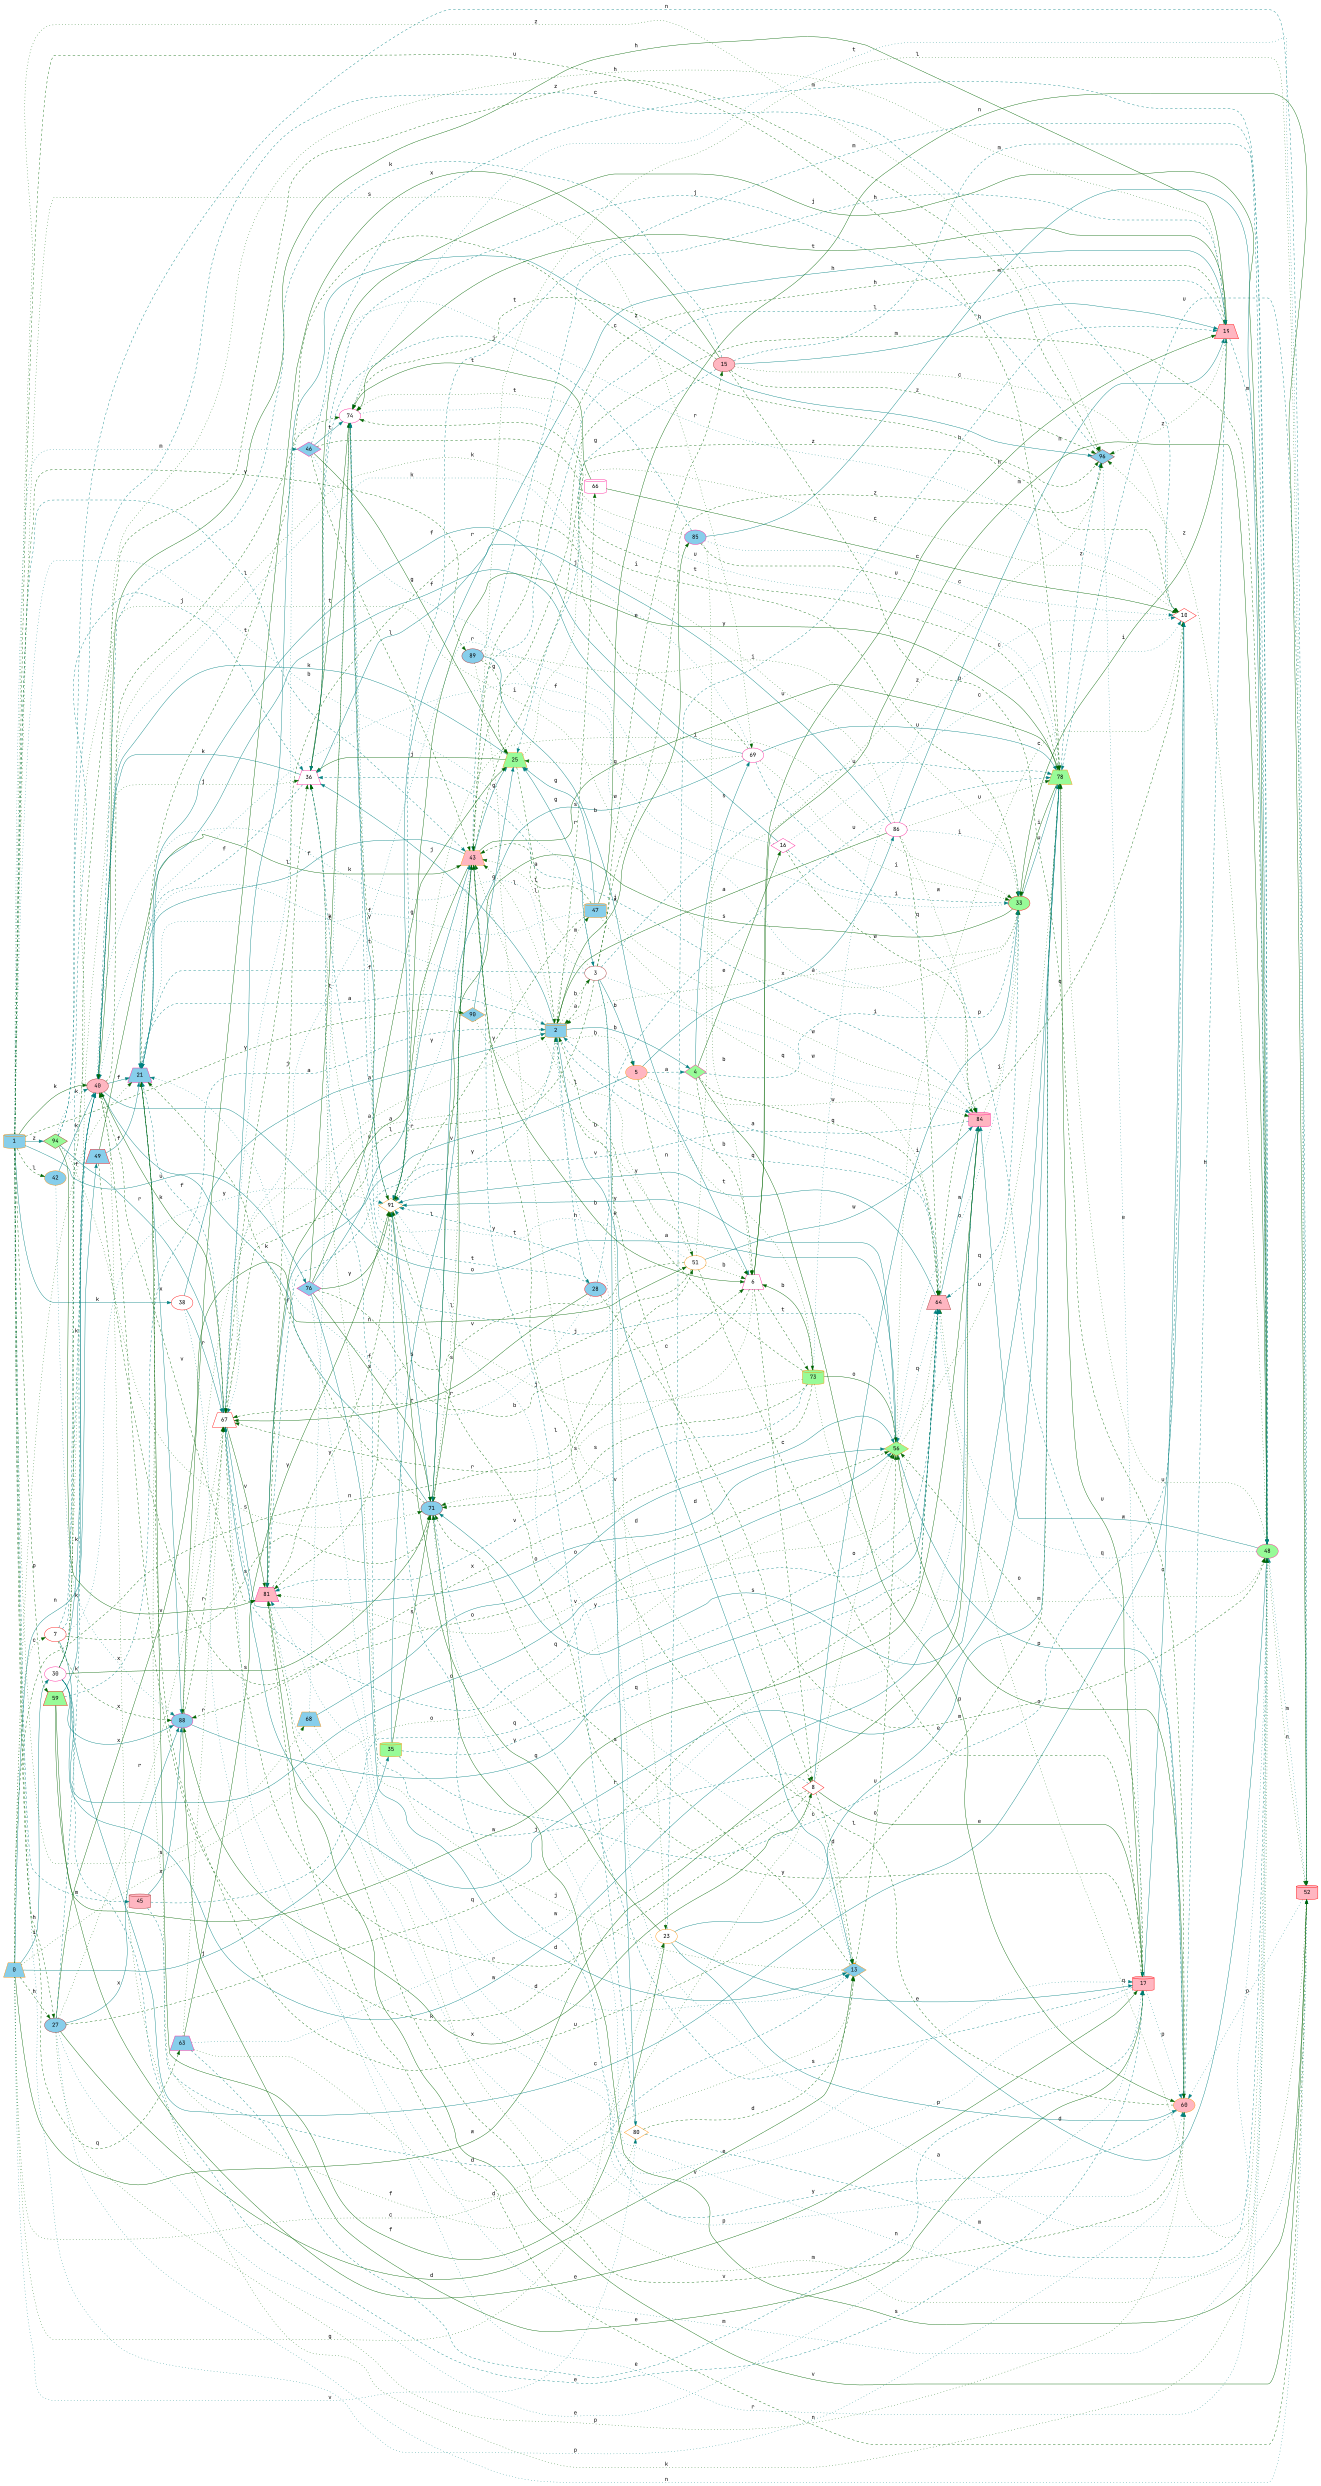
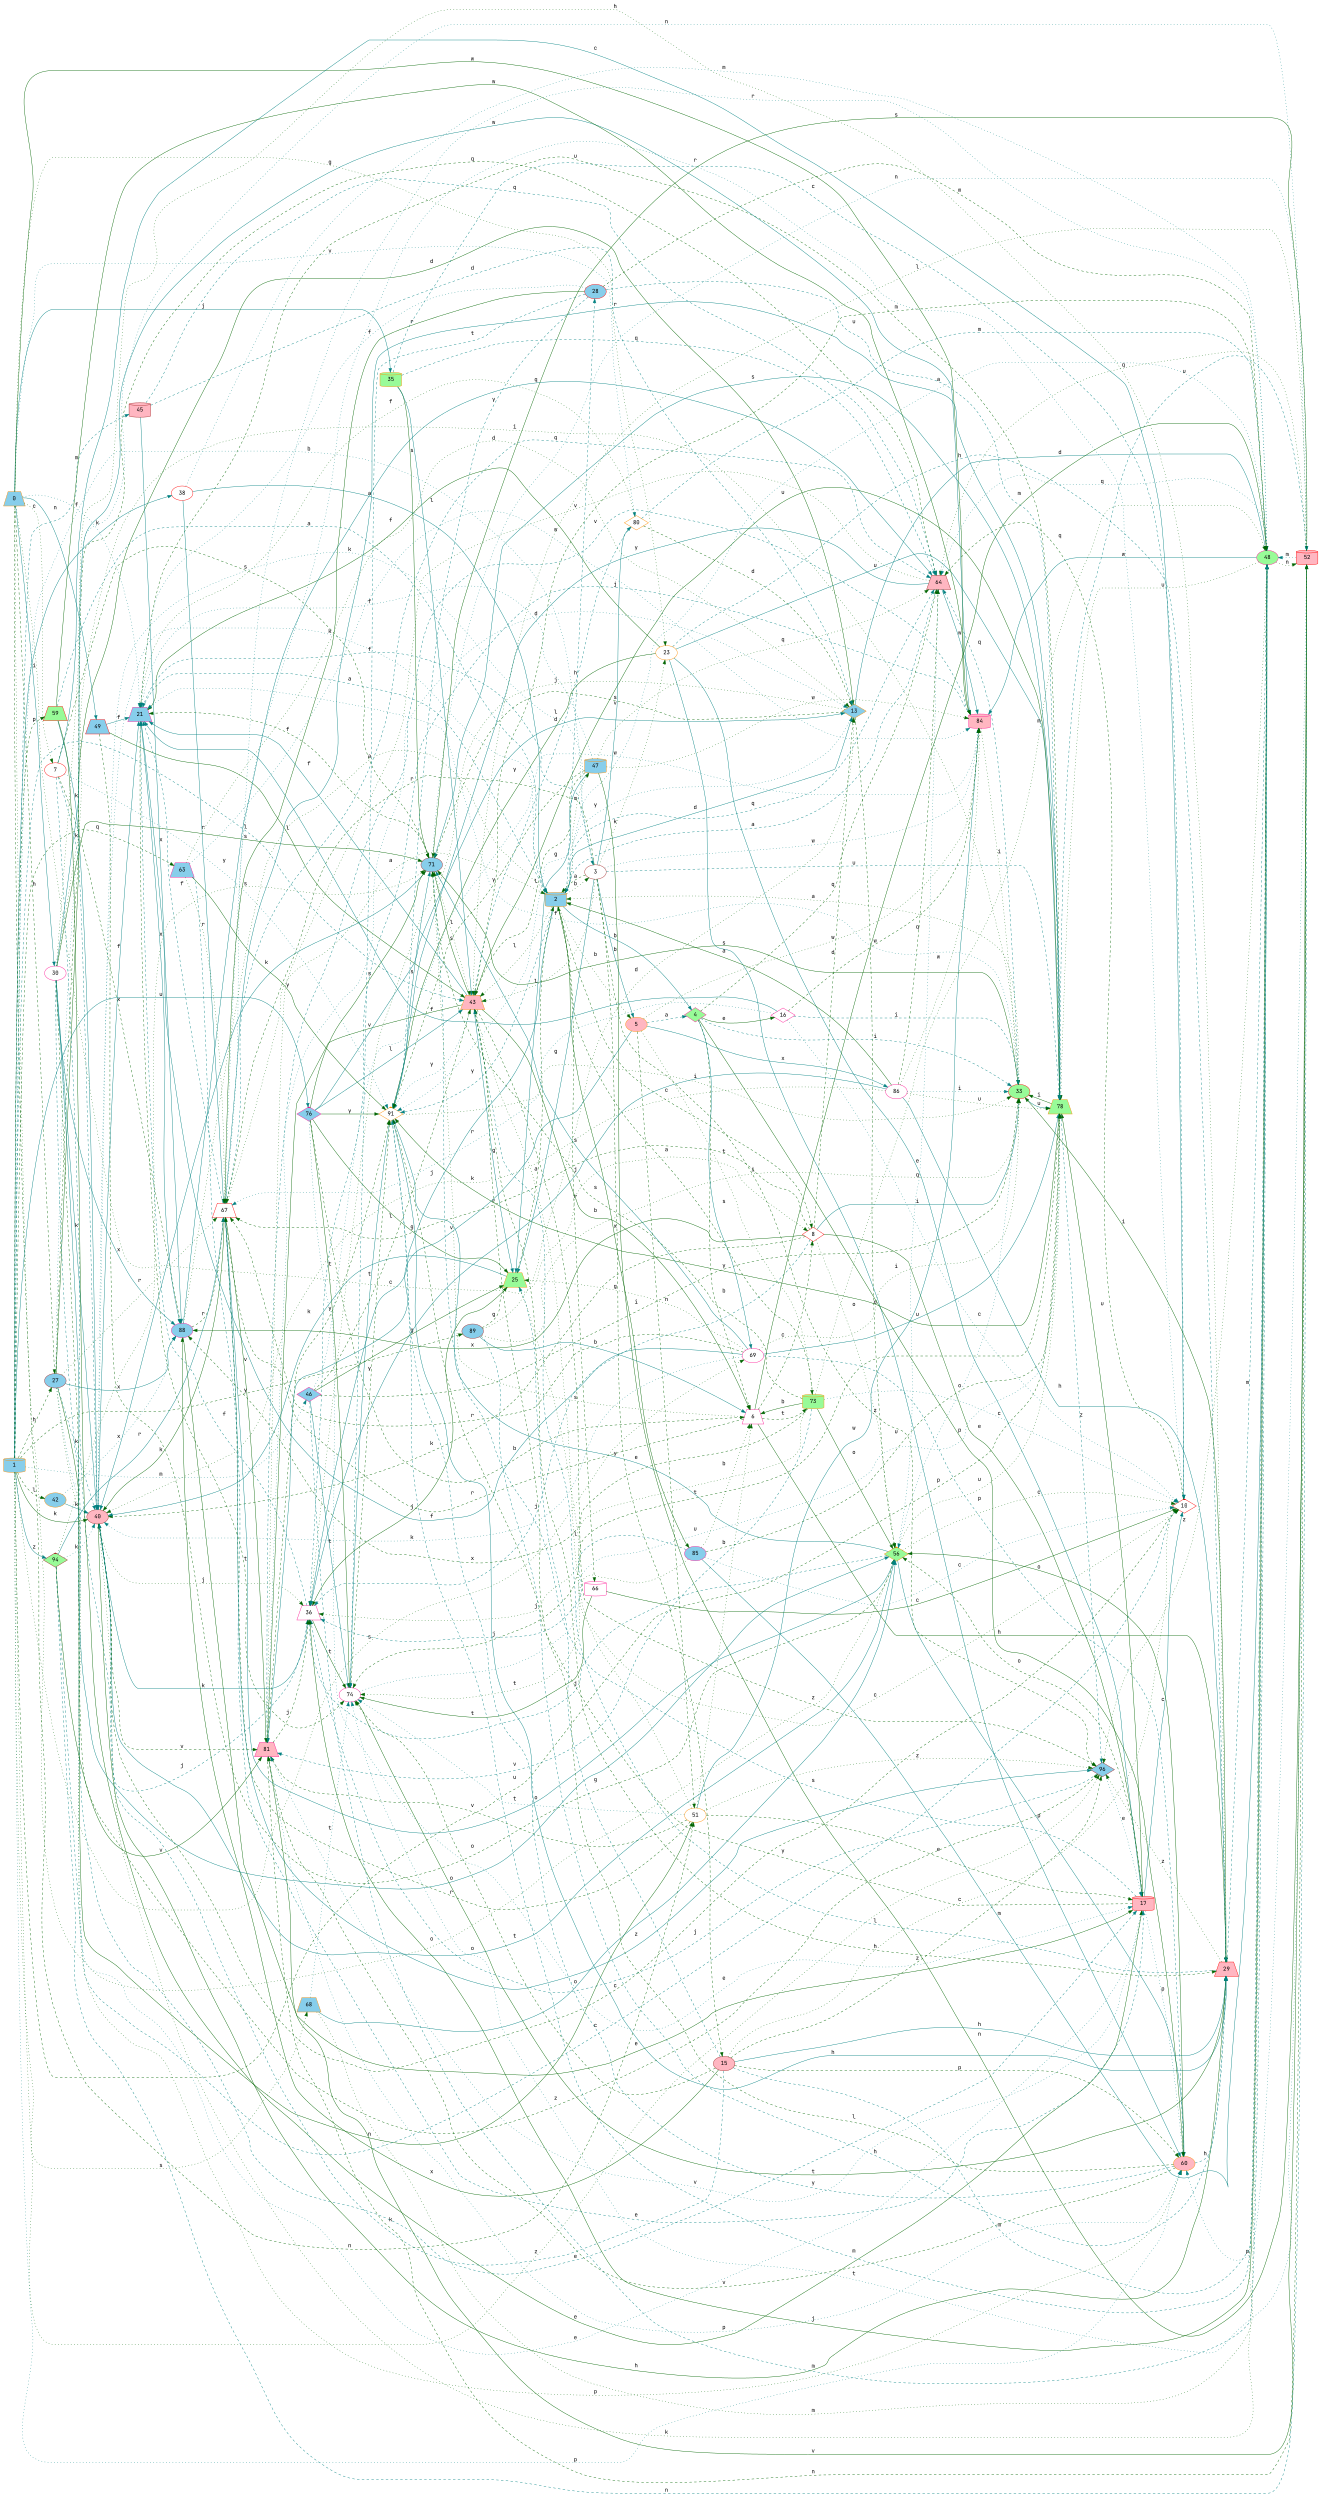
(1227, 332) -> (1227, 1969)
(473, 1015) -> none
(32, 1492) -> (118, 572)
